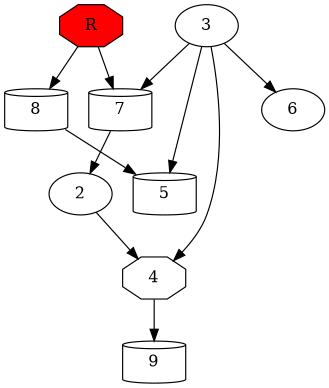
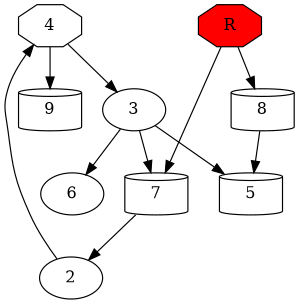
(219, 154) -> (88, 64)
